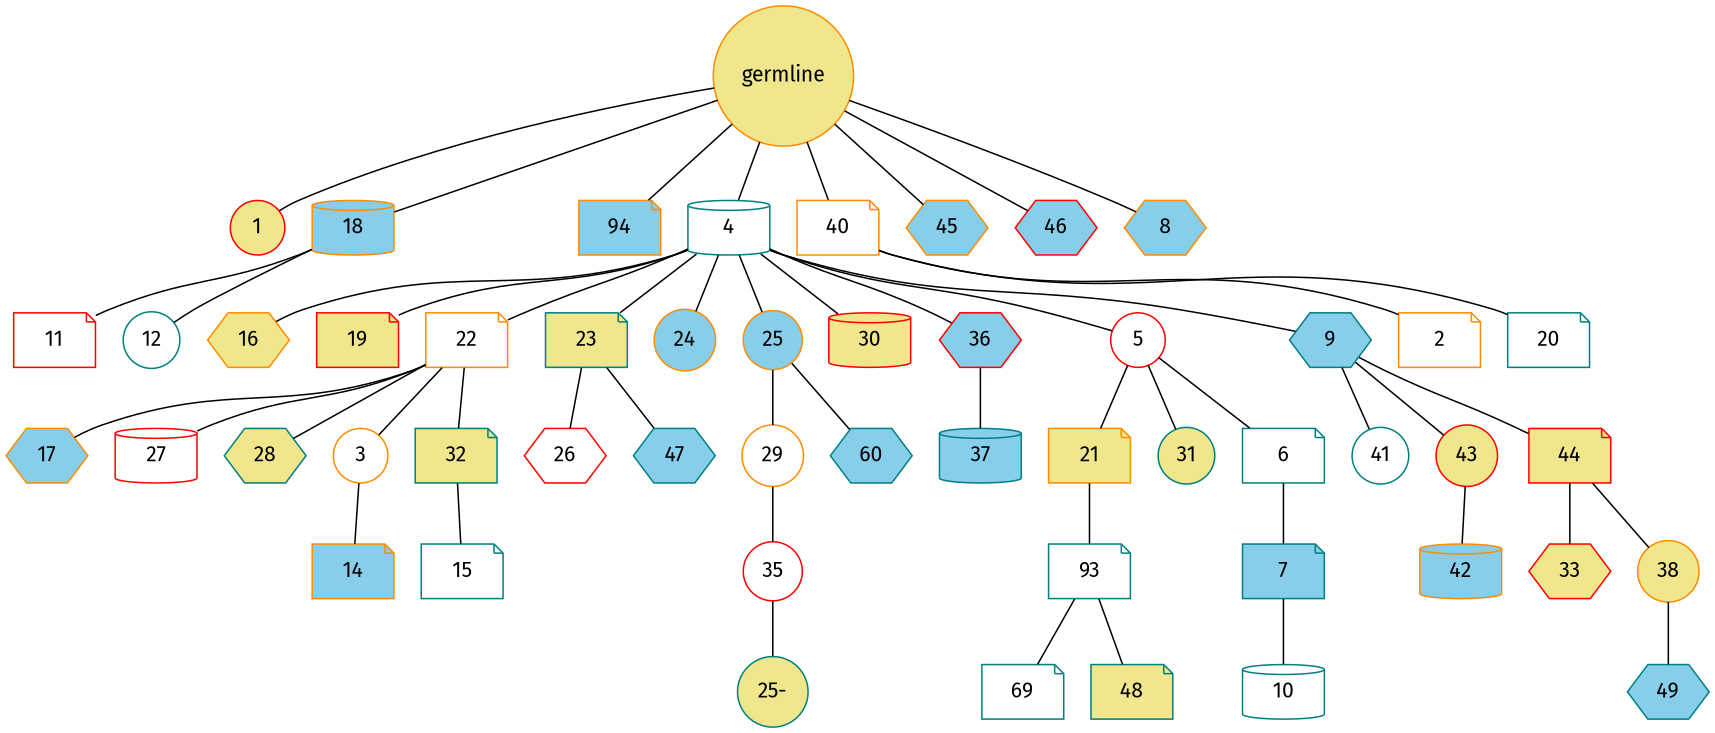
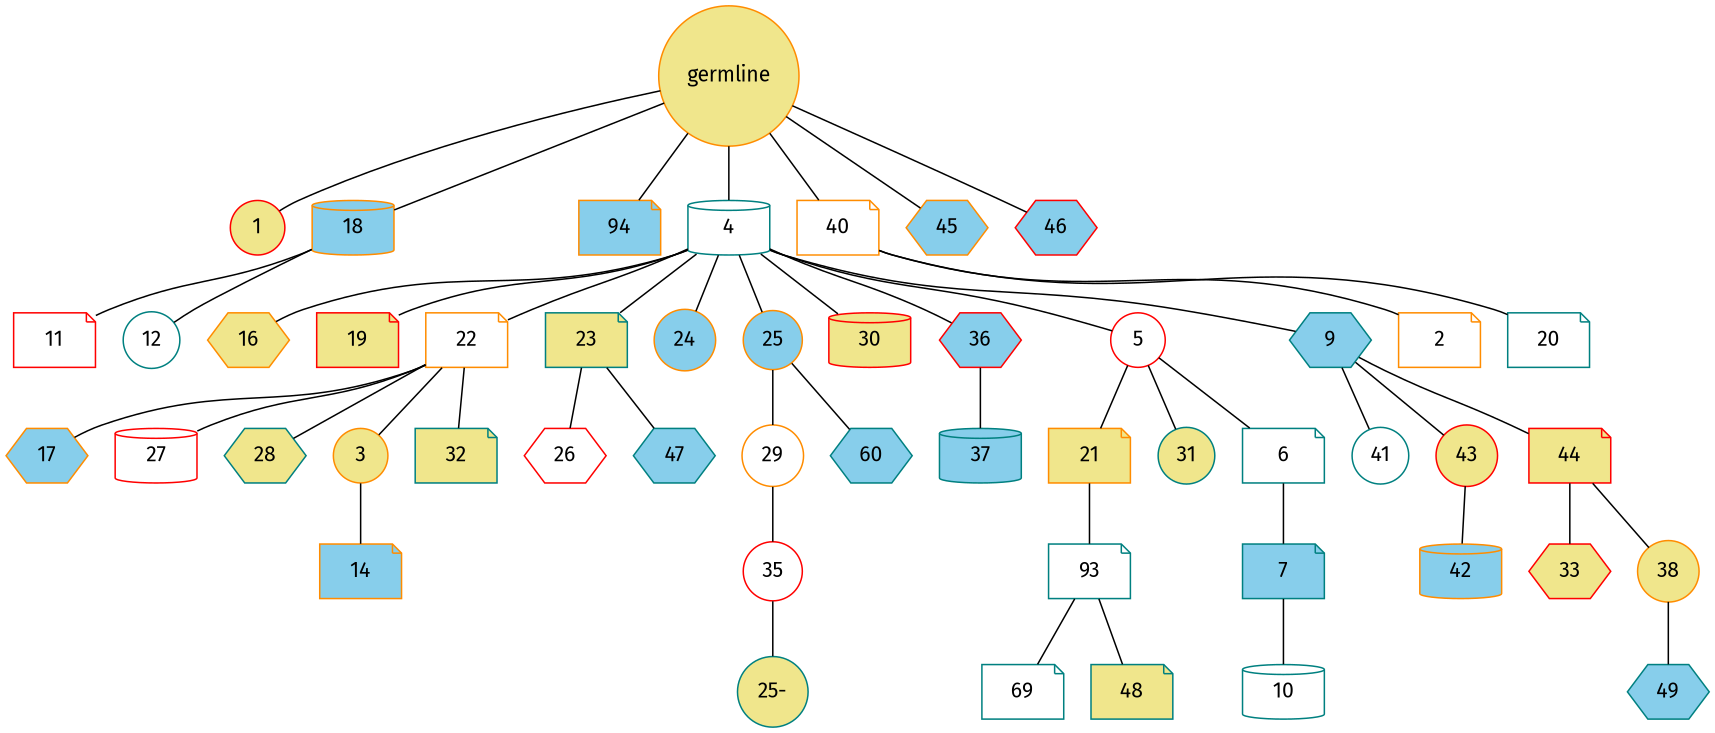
(1165, 228) -> none
(361, 456) -> (361, 456)
(462, 571) -> none
